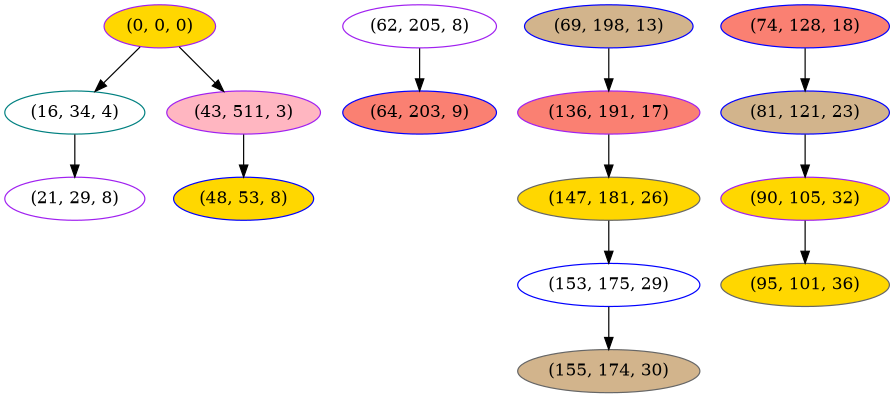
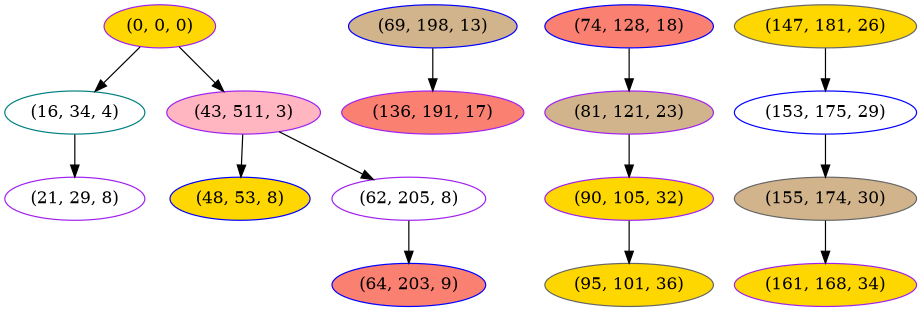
(805, 113) -> (629, 113)
(609, 150) -> none
none -> (321, 153)
none -> (825, 285)
